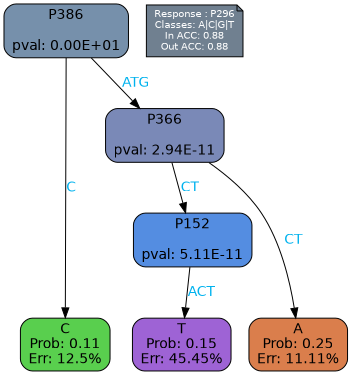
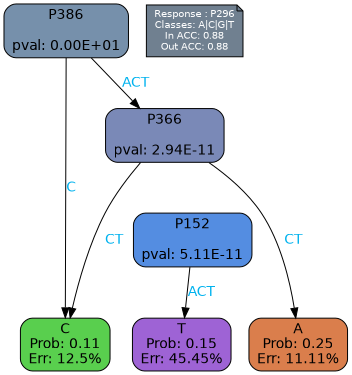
(136, 83) -> (136, 83)
(177, 183) -> (97, 231)
